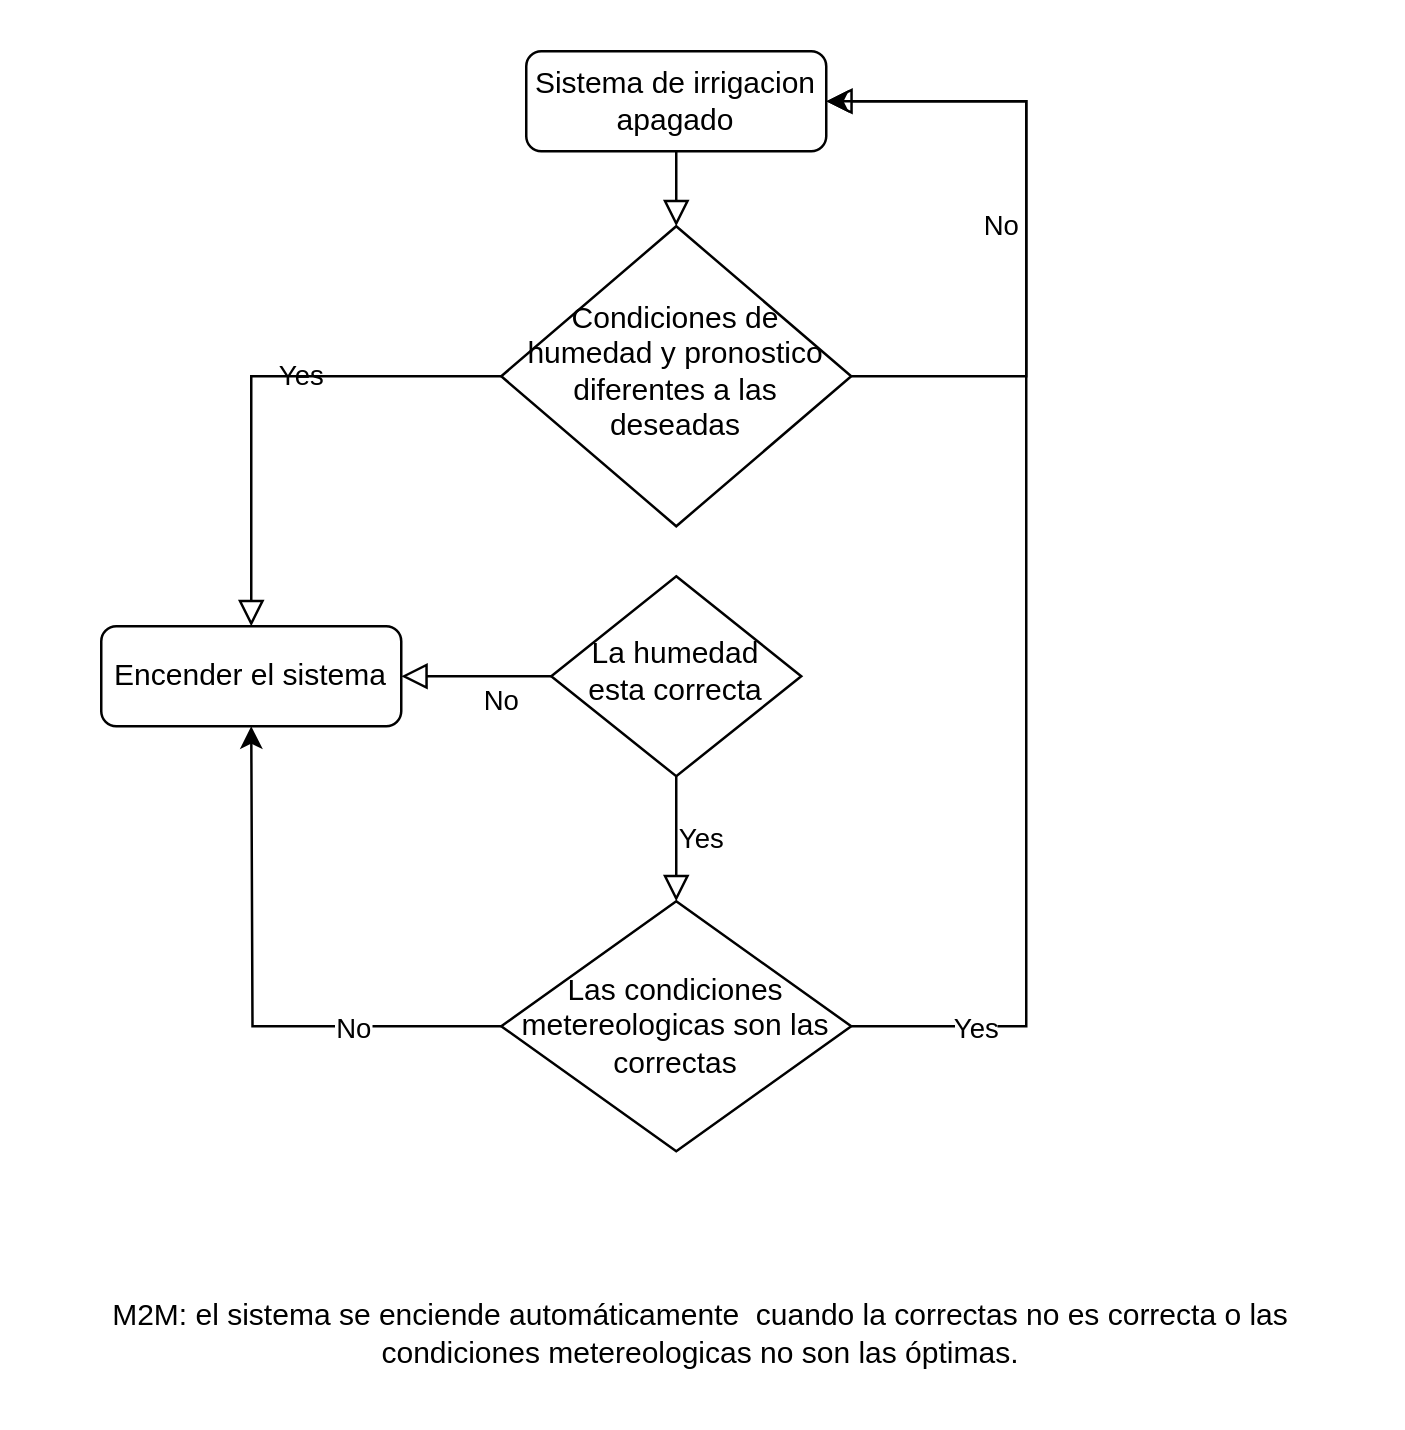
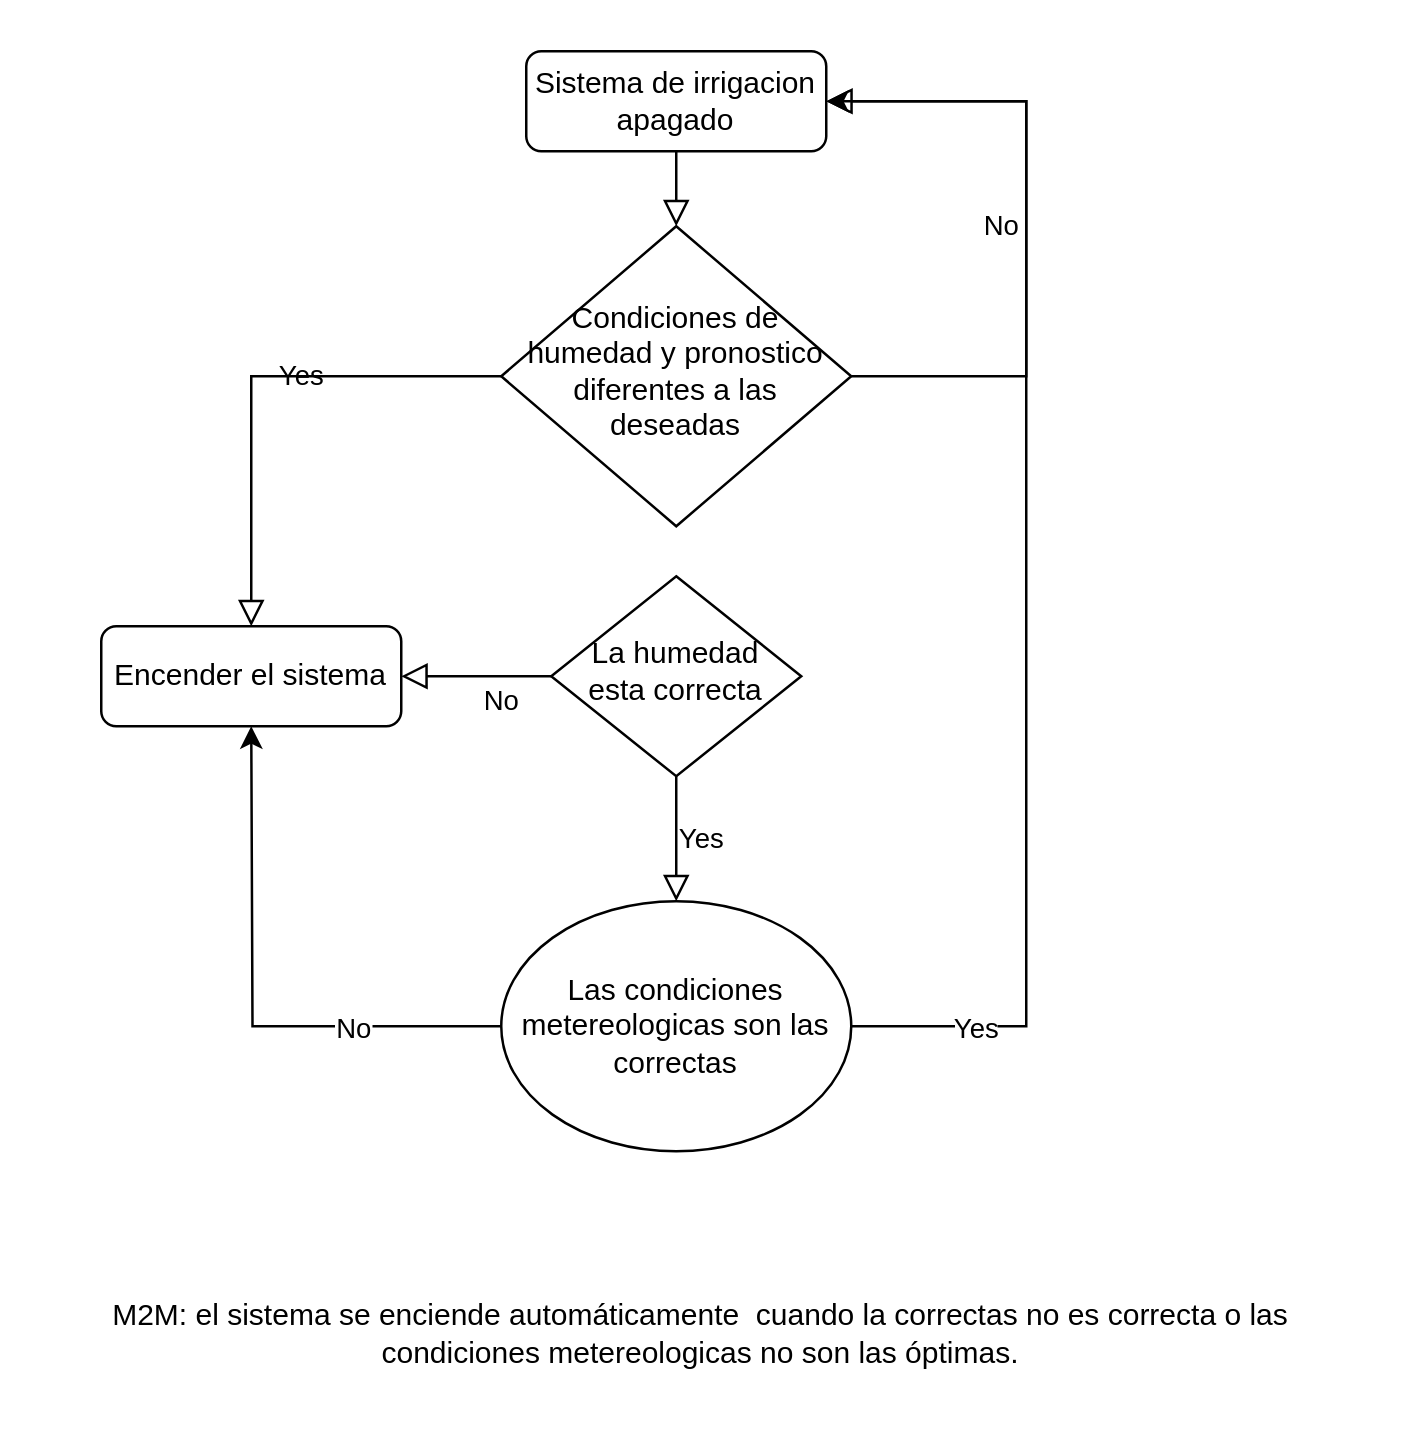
(676, 1026) -> (676, 1026)
